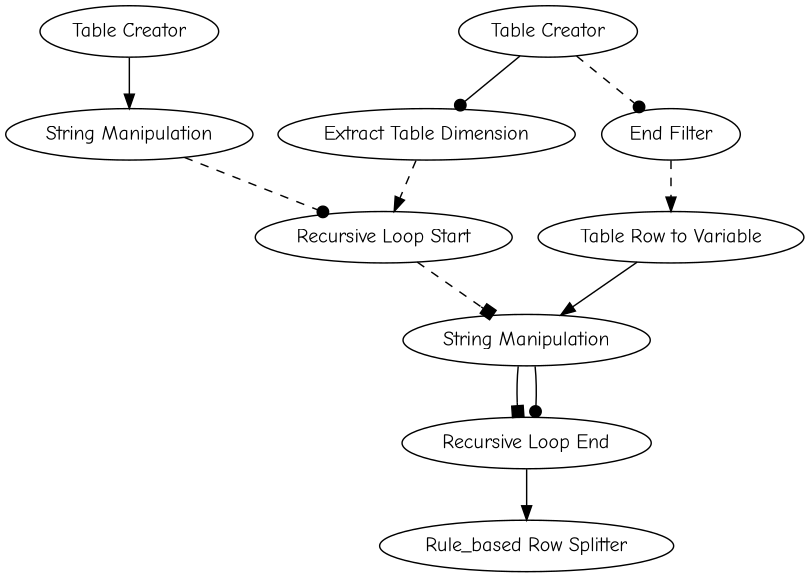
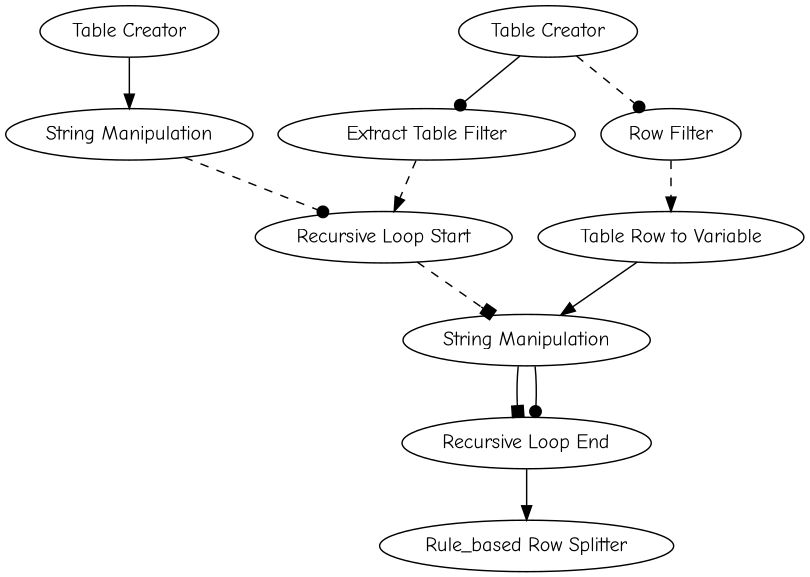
(427, 134) -> (427, 134)
(671, 134) -> (671, 134)
